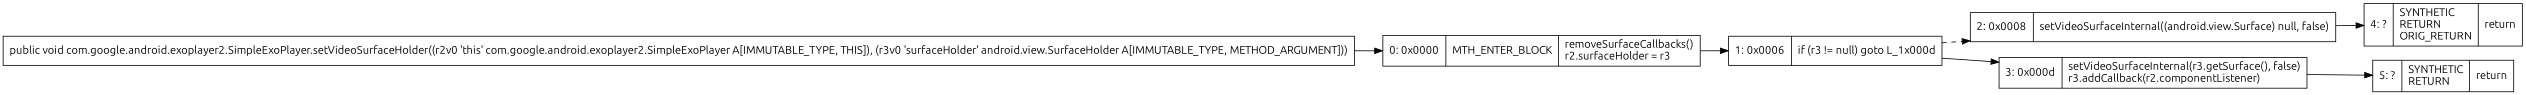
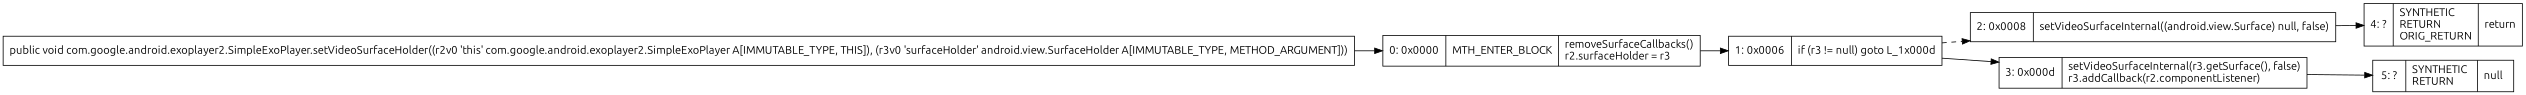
(2492, 76) -> (2494, 76)
